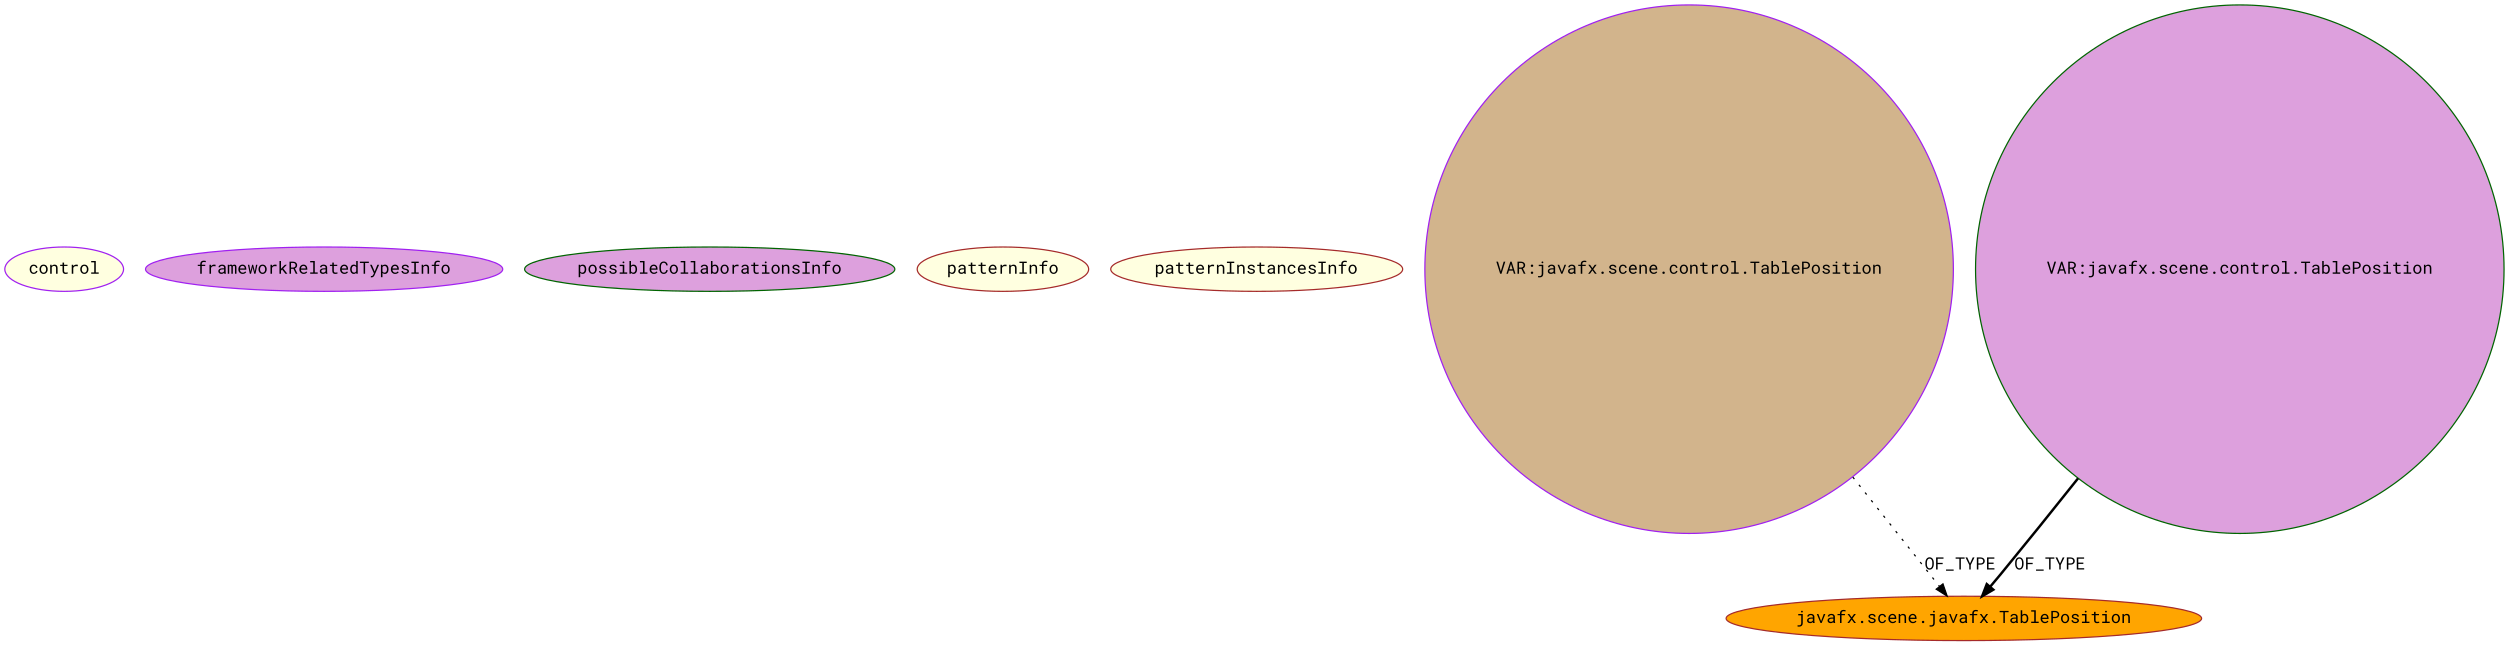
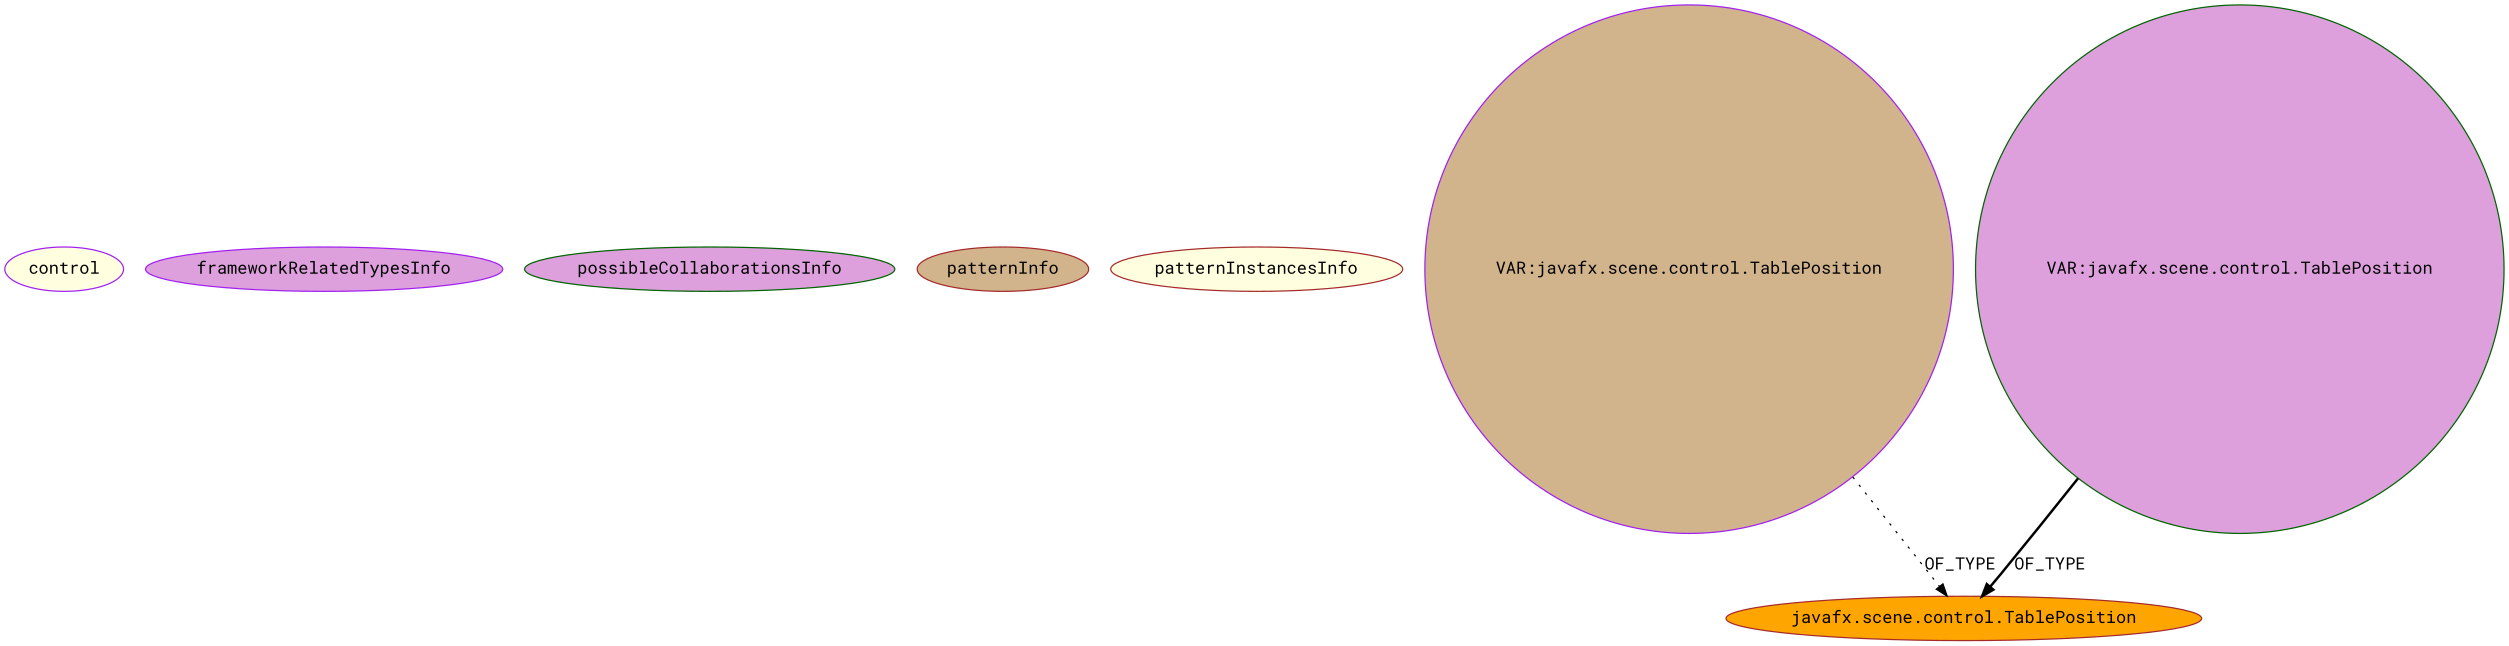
(1003, 269) -> (1003, 269)
(1964, 618) -> (1964, 618)
